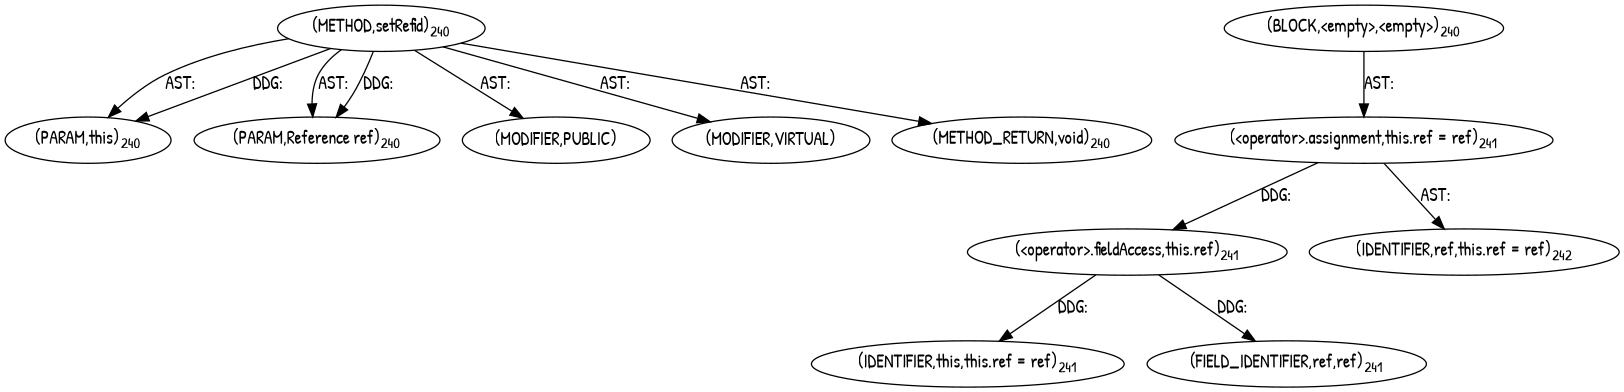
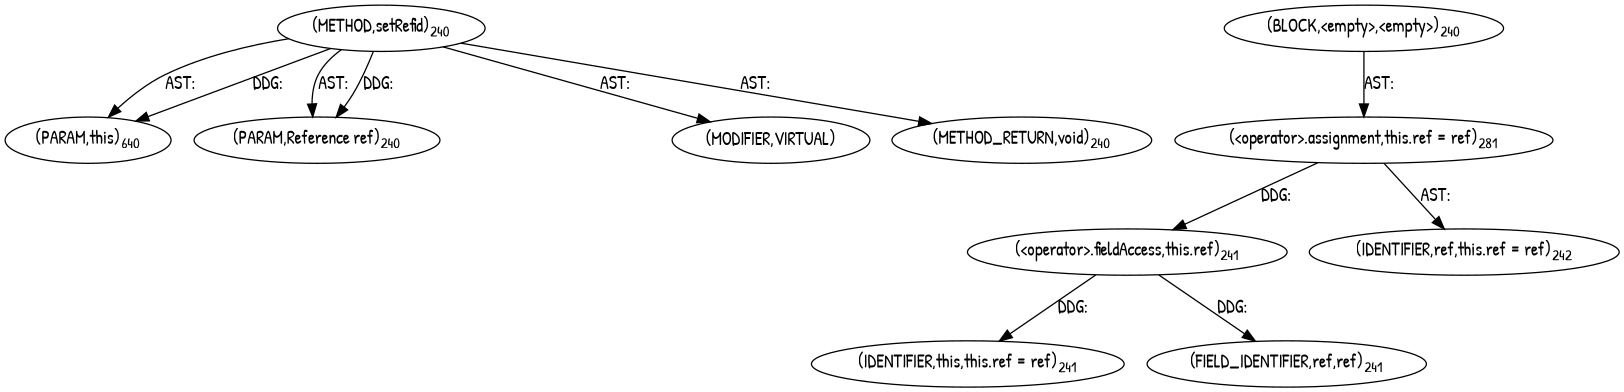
(131, 138) -> (131, 138)
(1489, 138) -> (1489, 138)
(556, 140) -> none
